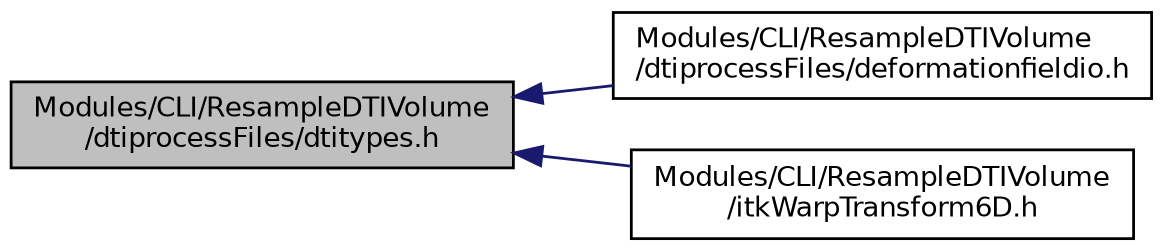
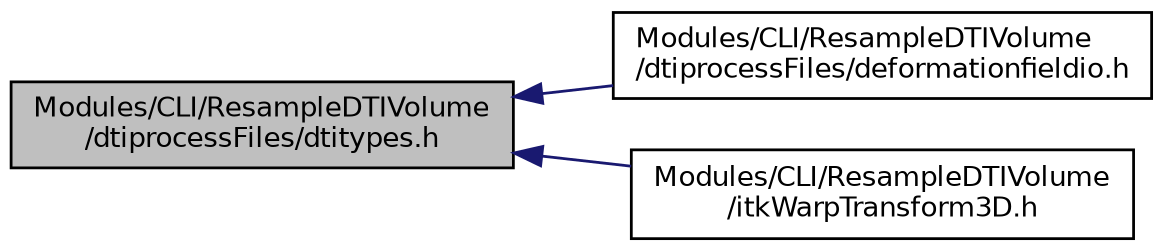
(882, 194) -> (882, 194)
